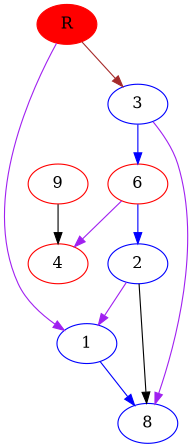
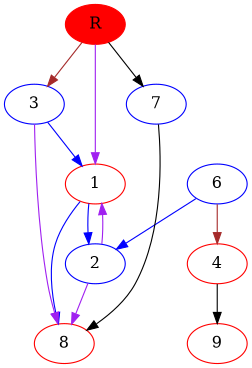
none -> (156, 104)
(138, 139) -> (61, 140)
(138, 184) -> (217, 184)
(58, 218) -> (217, 298)
none -> (88, 218)
(102, 220) -> (217, 218)
(142, 338) -> (82, 298)
(87, 344) -> (95, 184)
(148, 423) -> (64, 344)
